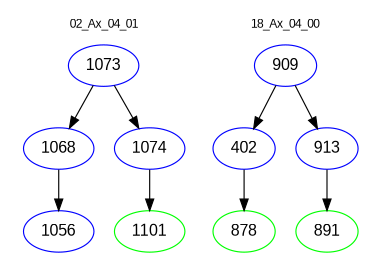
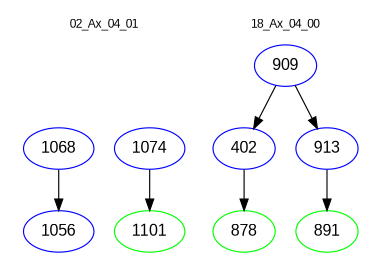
(104, 66) -> none
